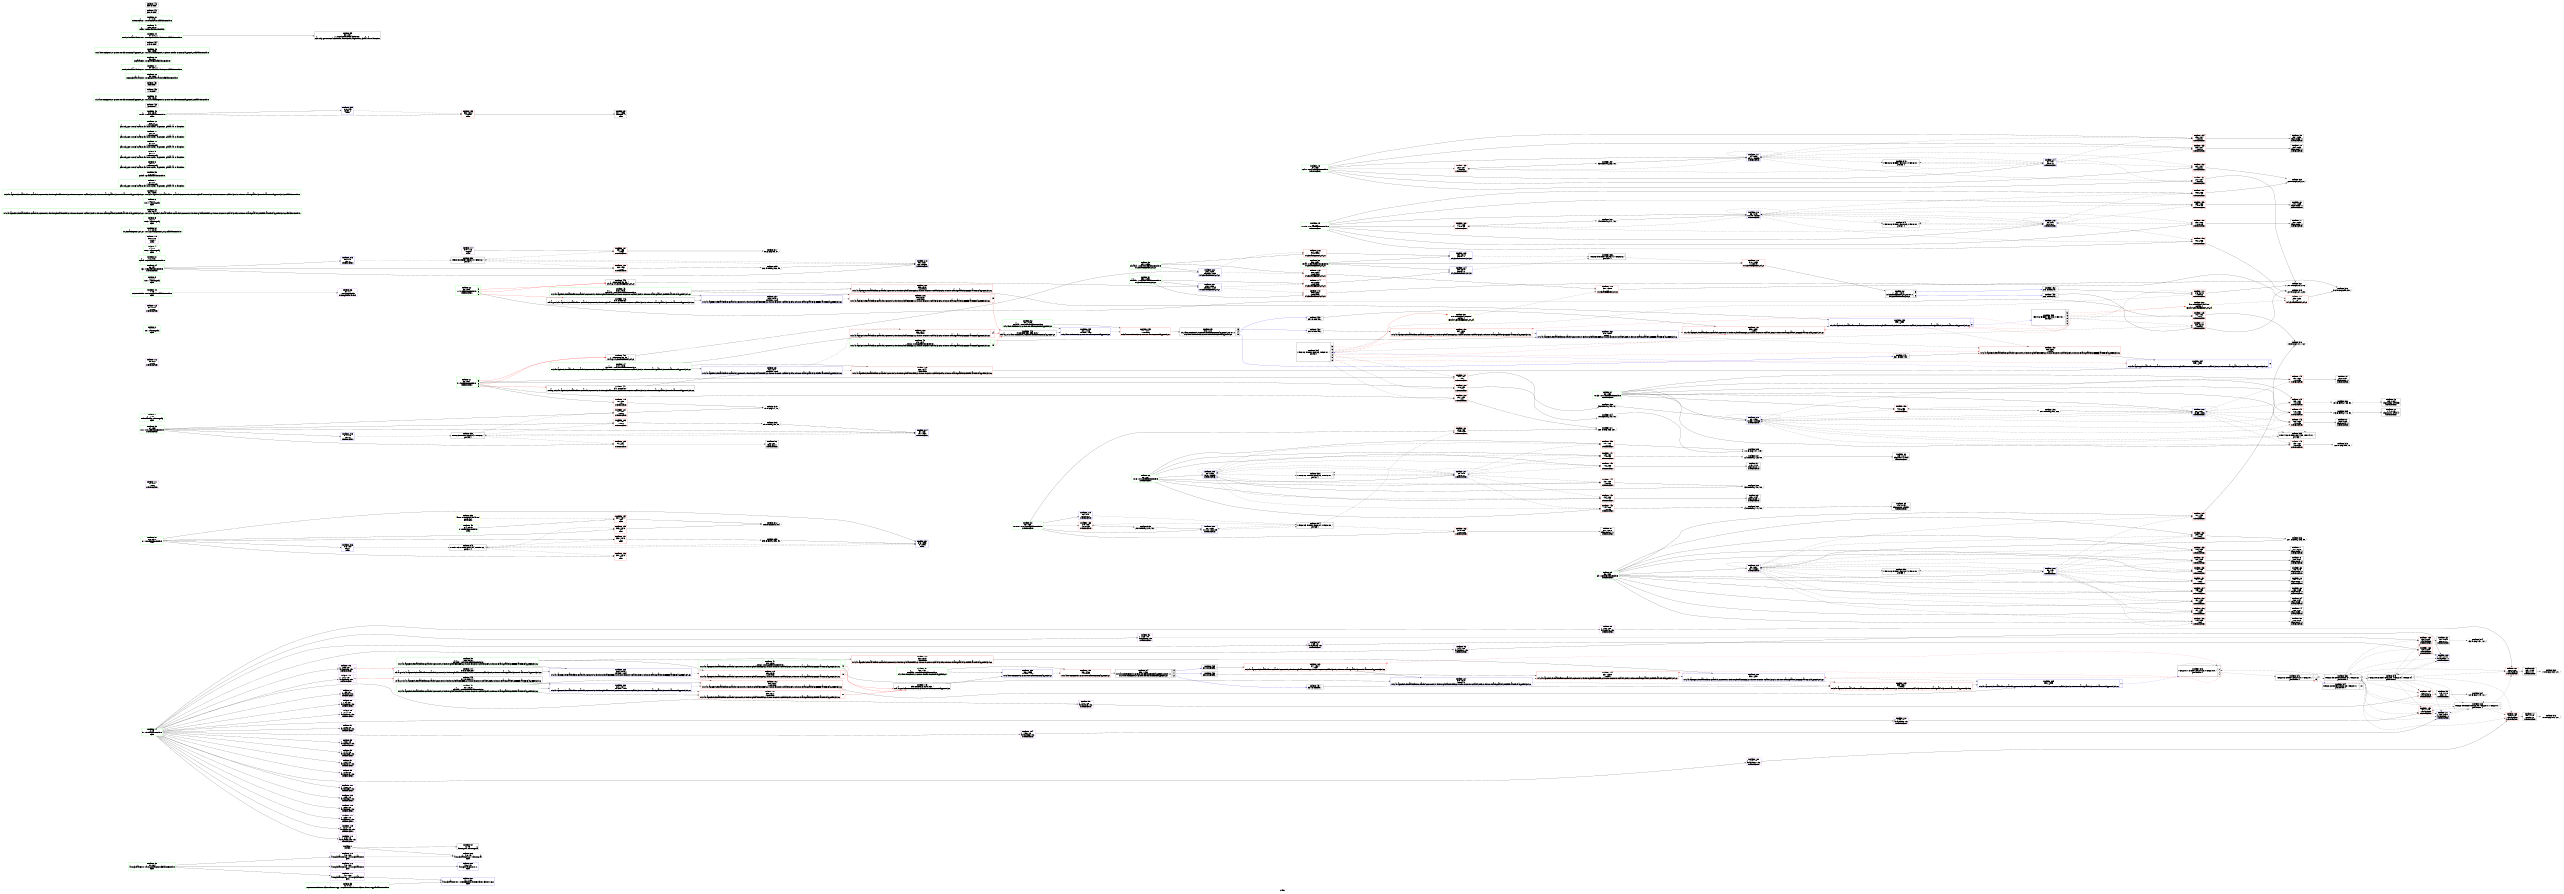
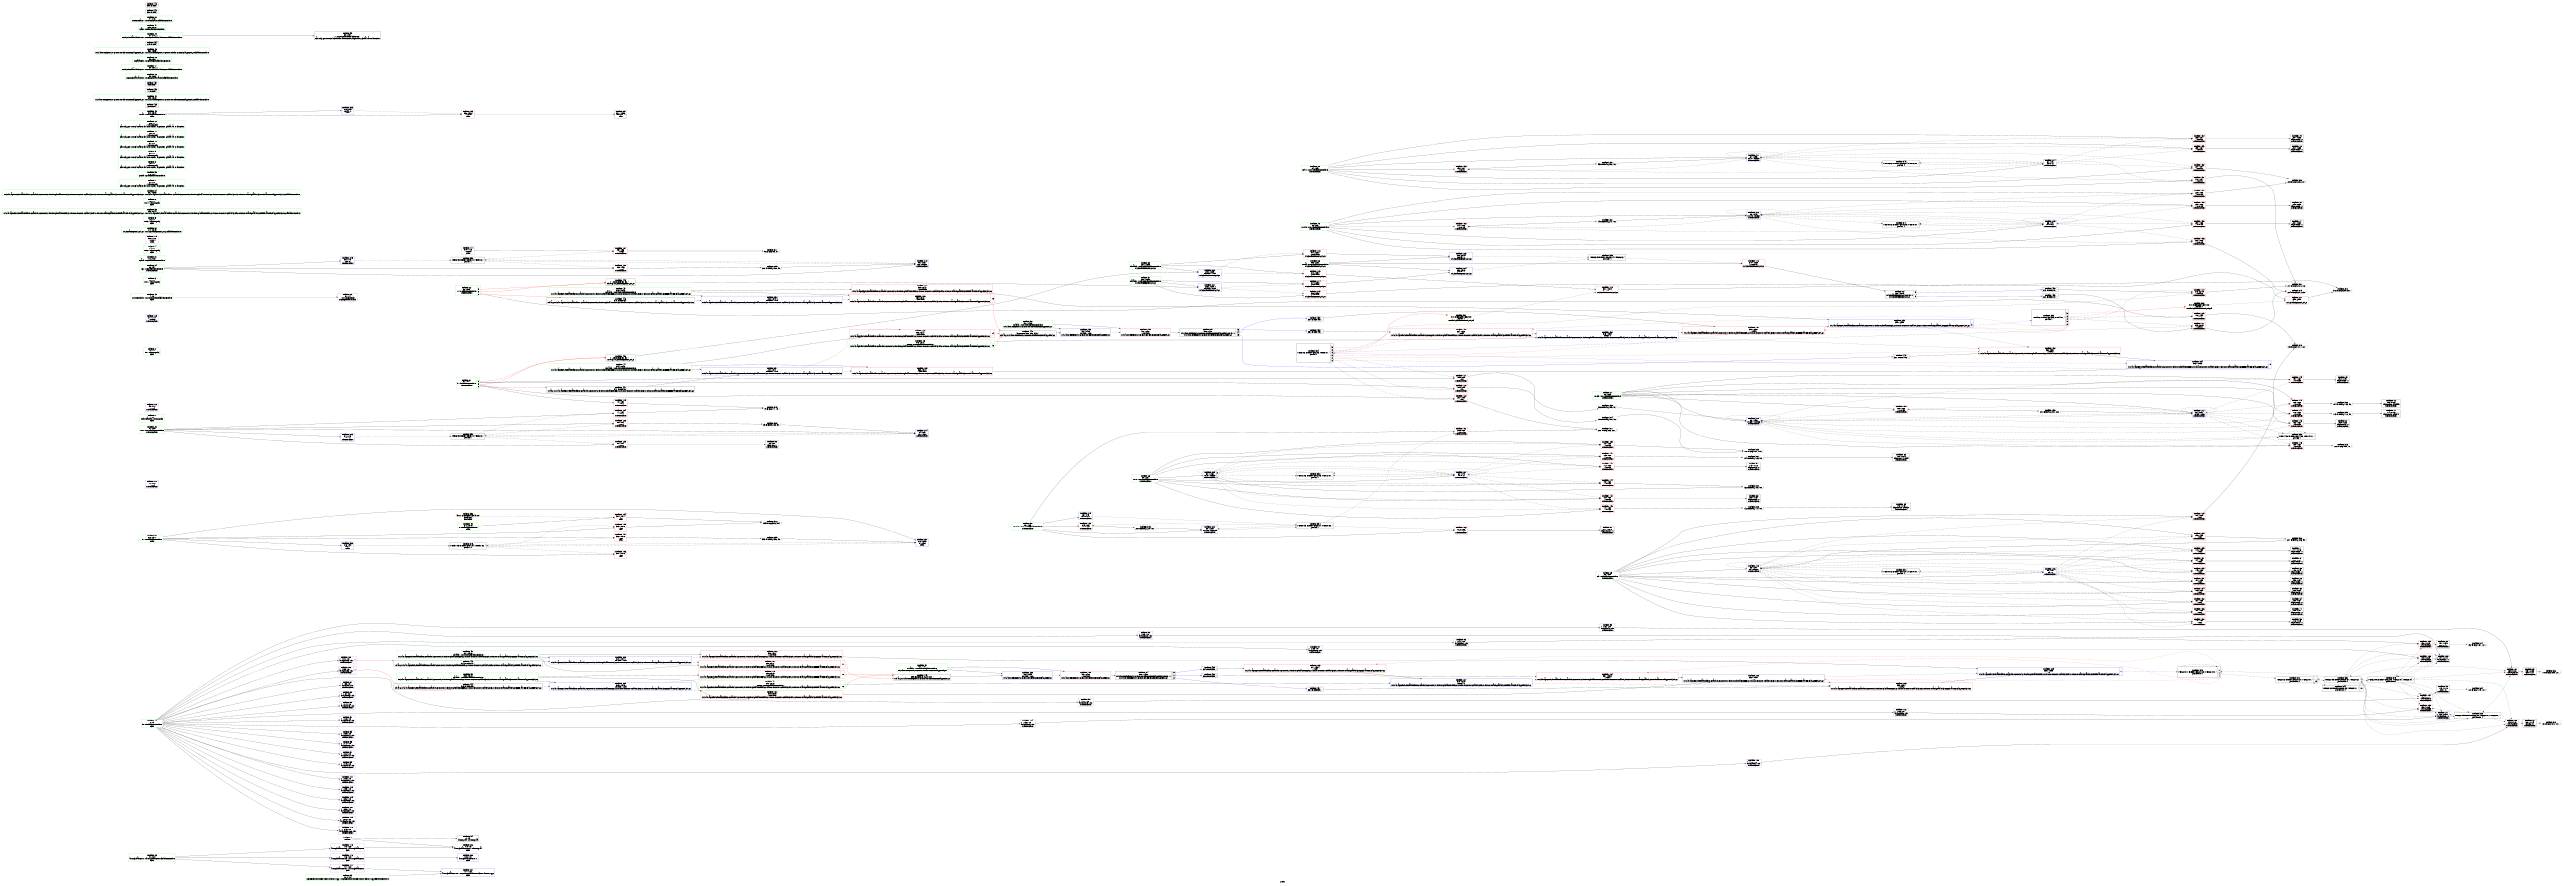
(689, 678) -> (696, 691)
